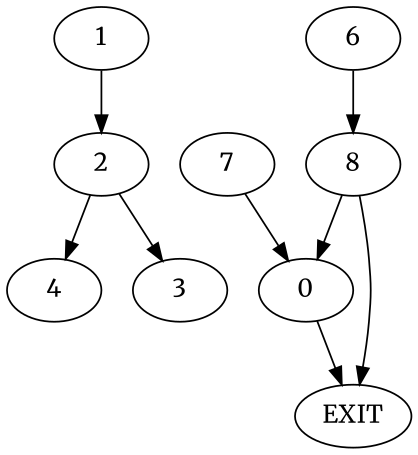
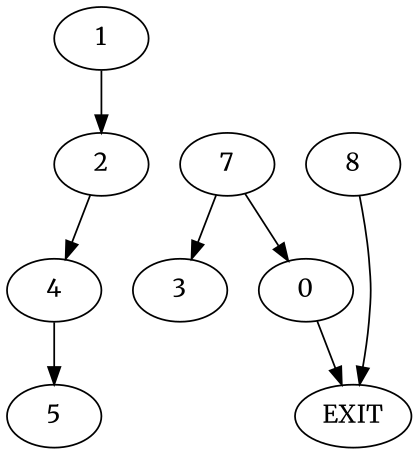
(353, 38) -> none
(333, 219) -> none
(136, 220) -> (207, 219)
none -> (54, 416)
